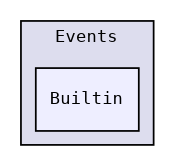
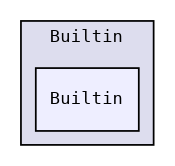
(87, 38) -> (87, 38)
